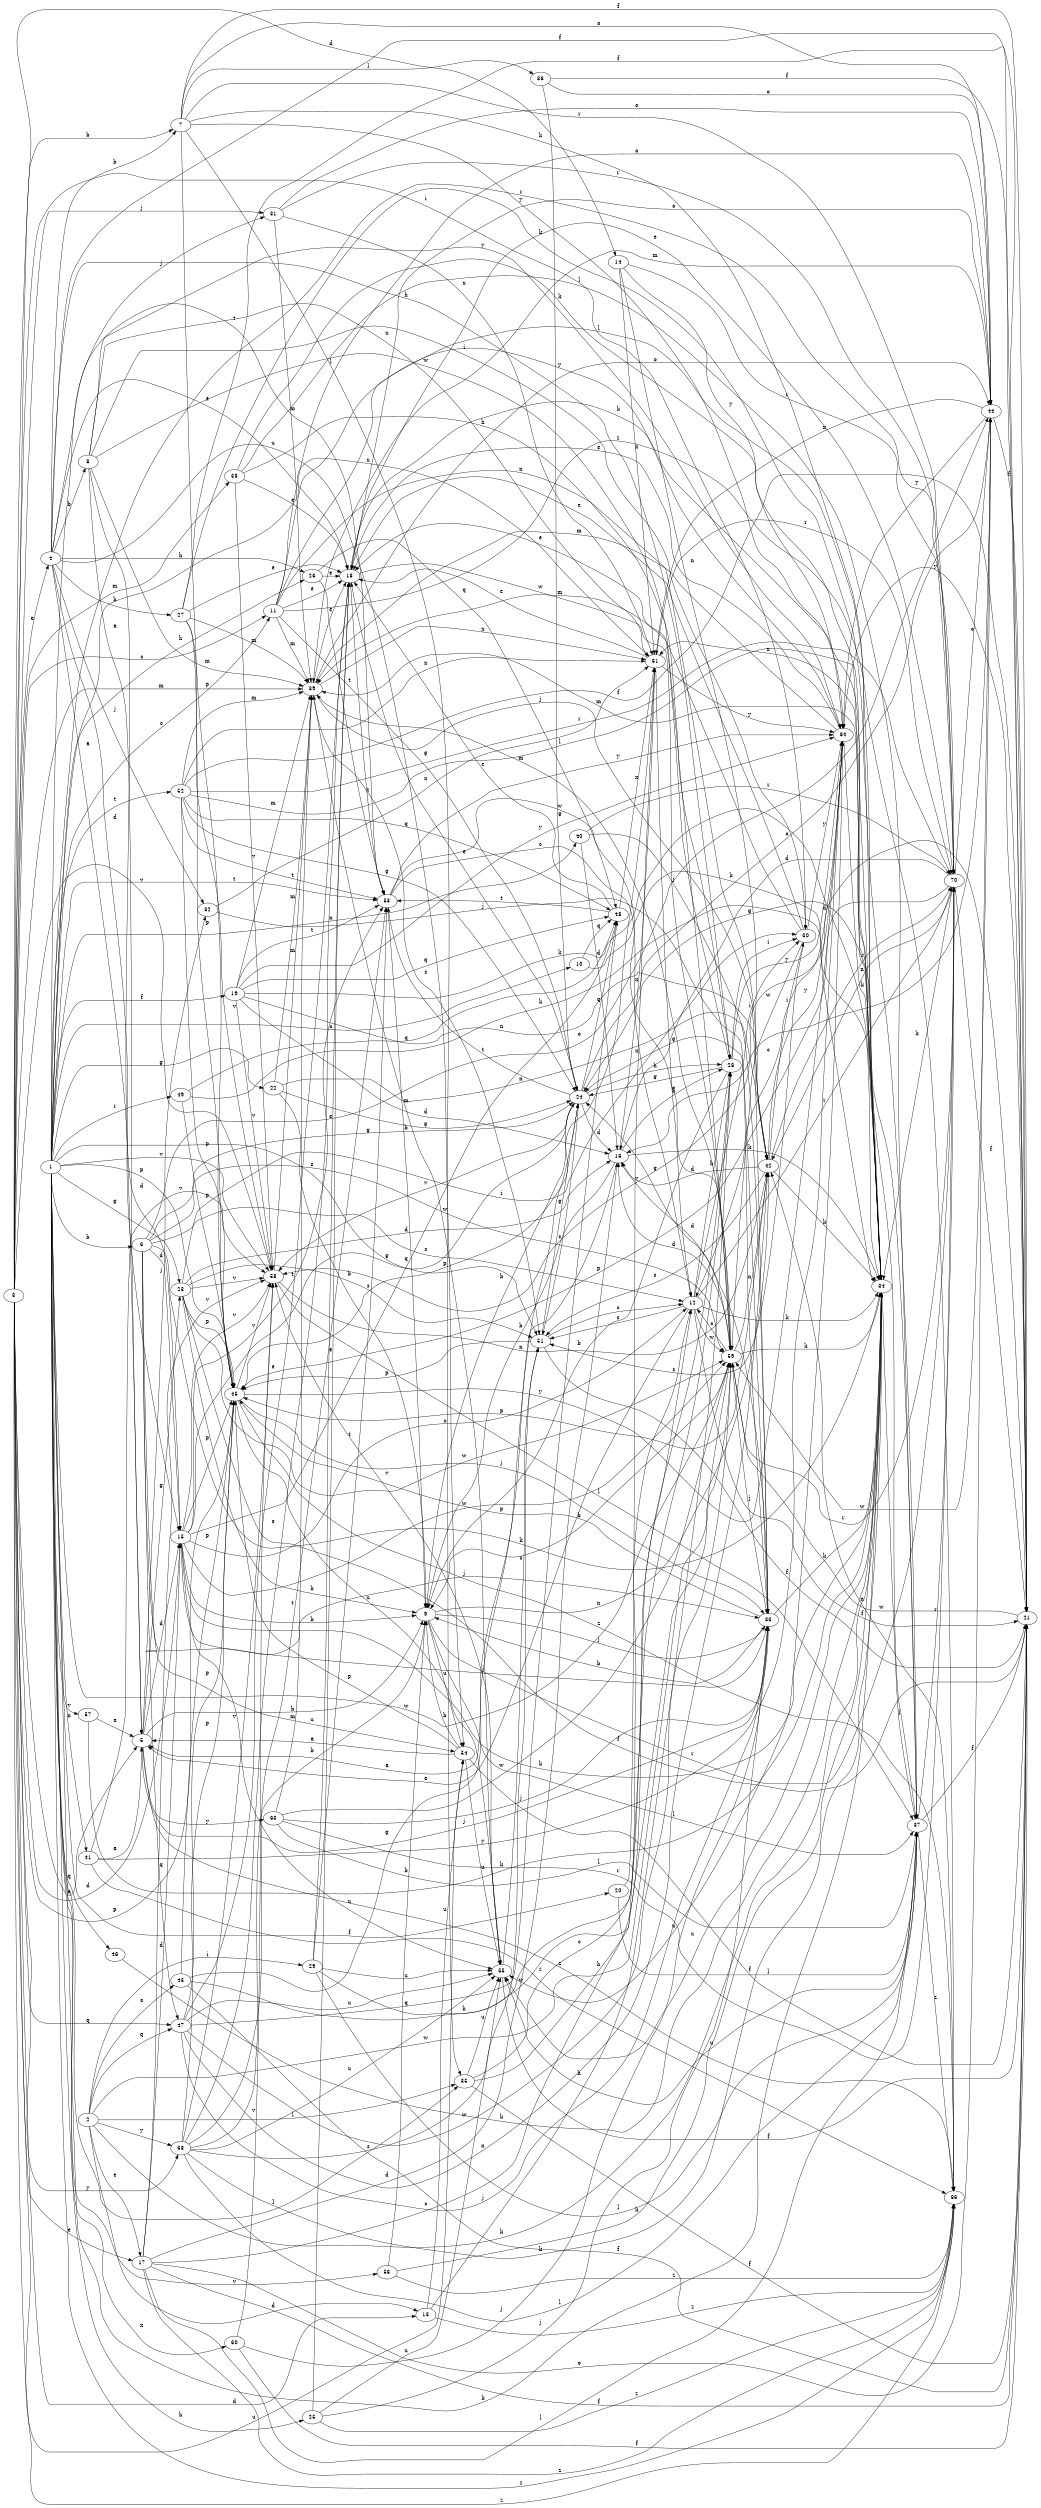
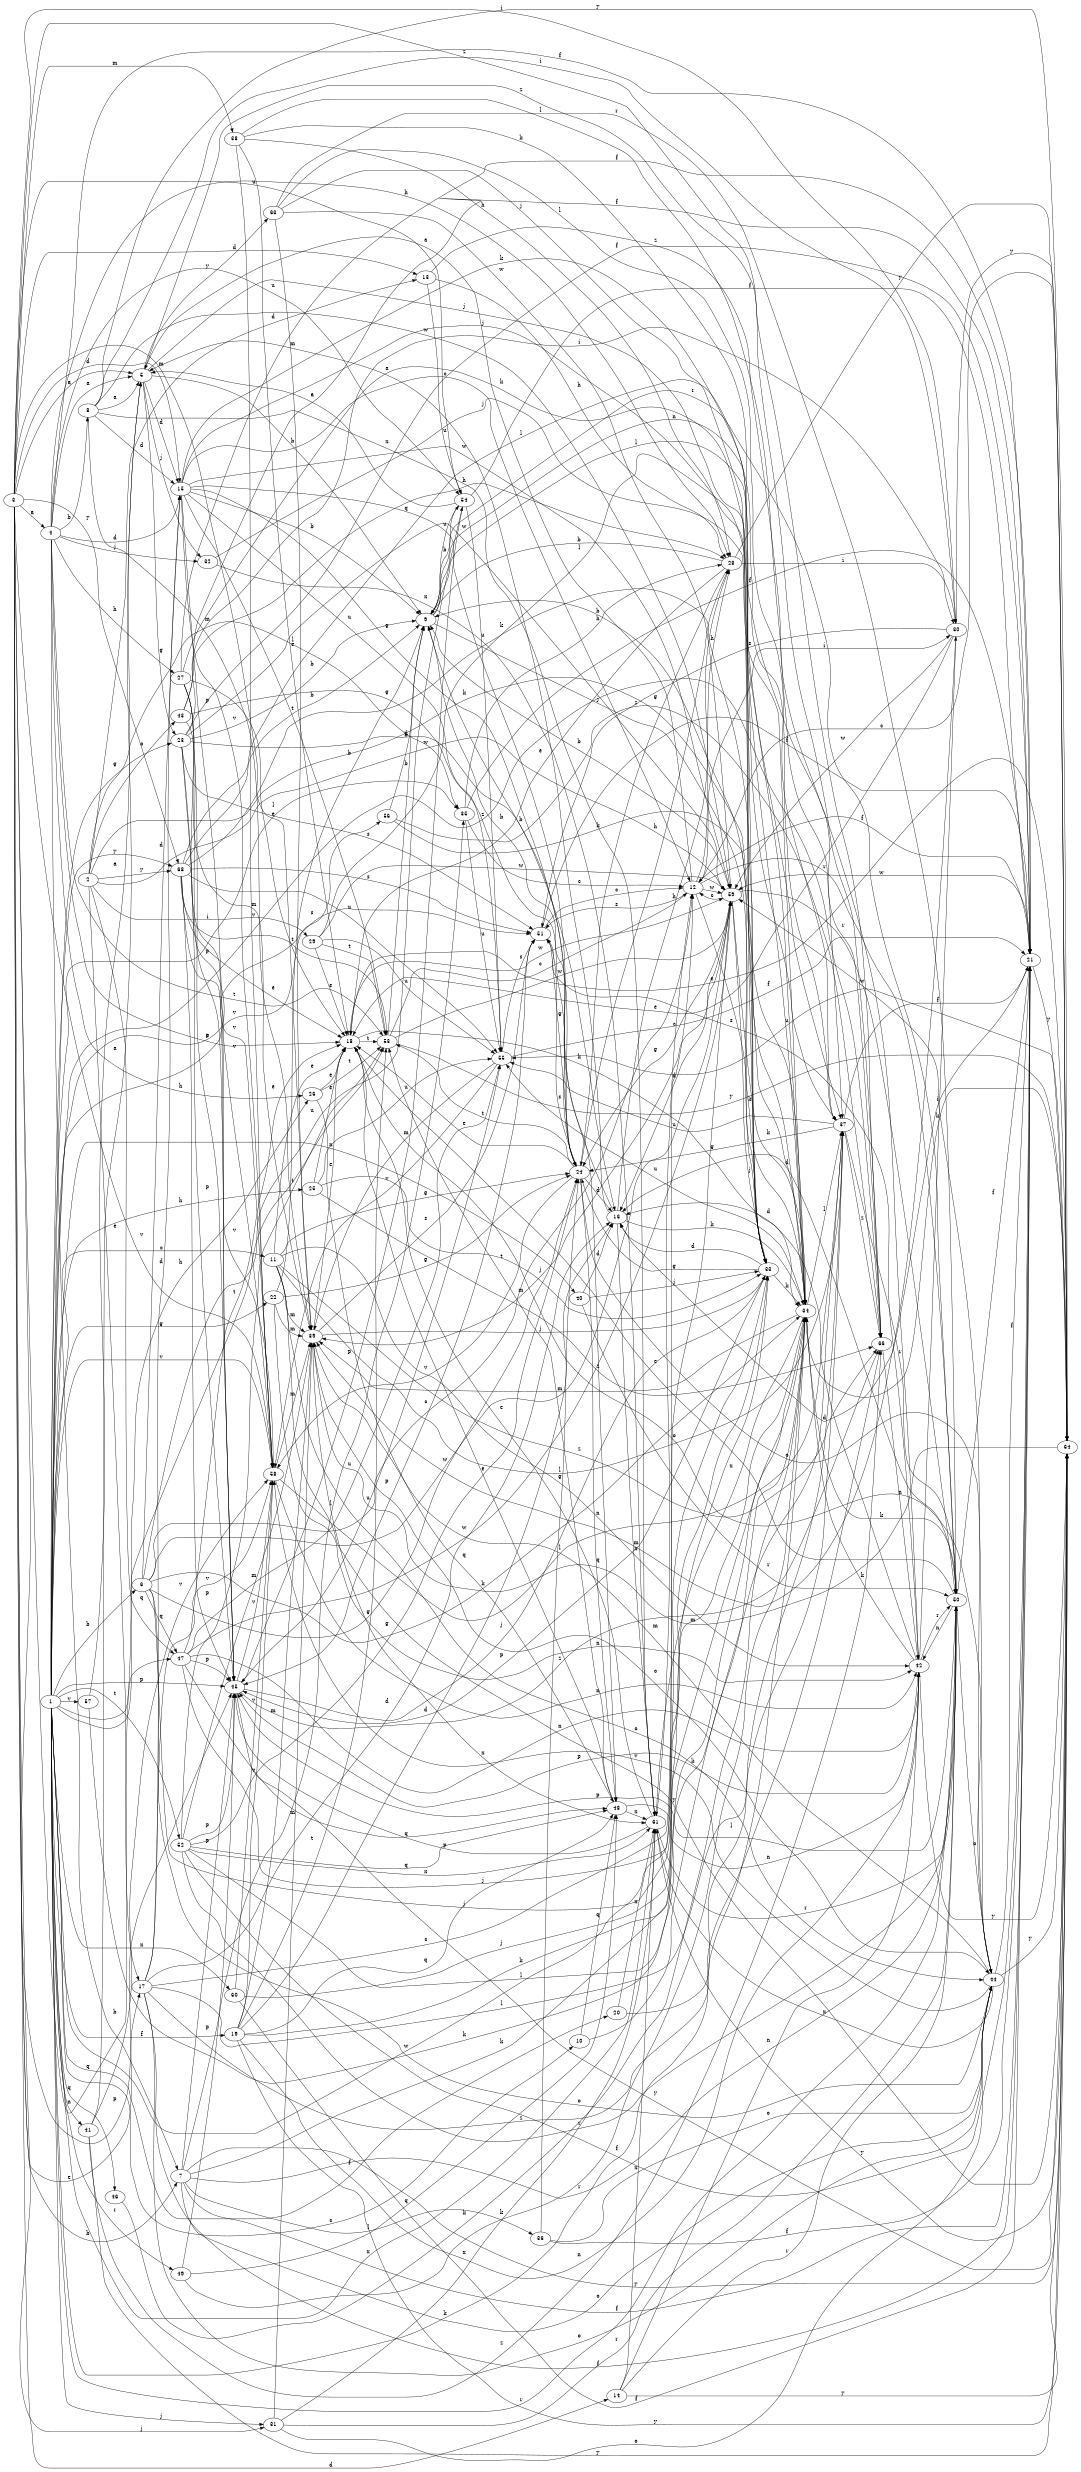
(42, 675) -> none
(954, 881) -> (956, 1600)
none -> (55, 1234)
(751, 1286) -> (816, 1848)
